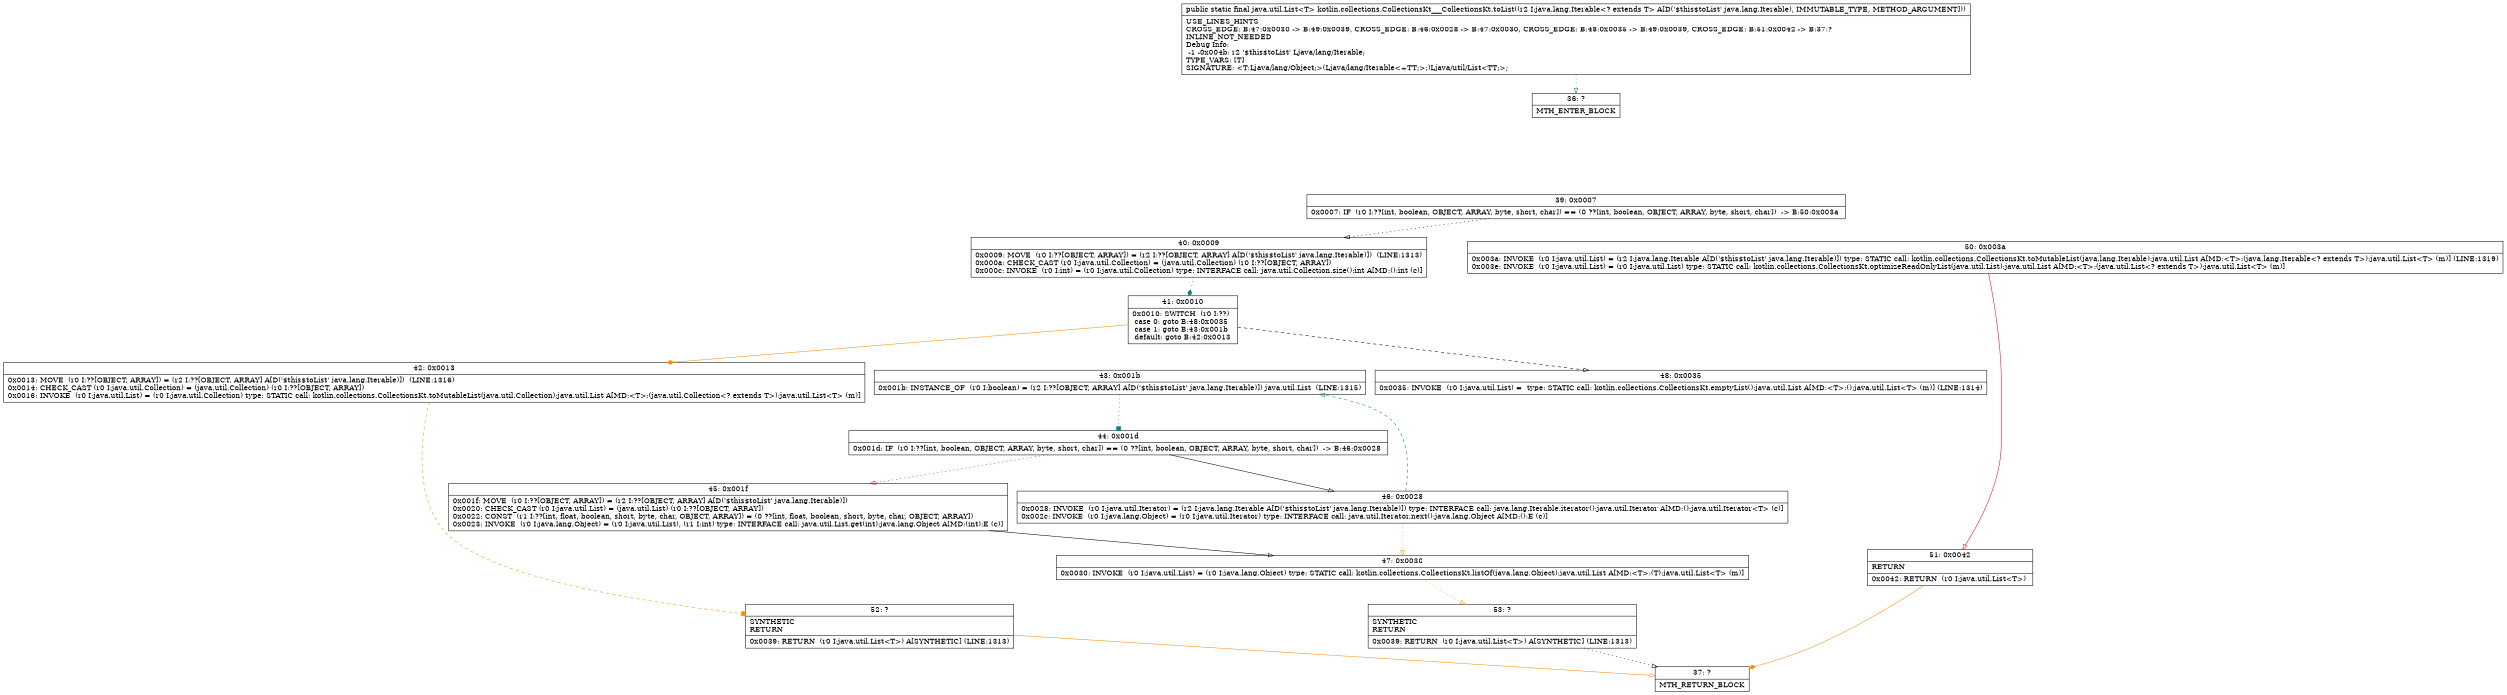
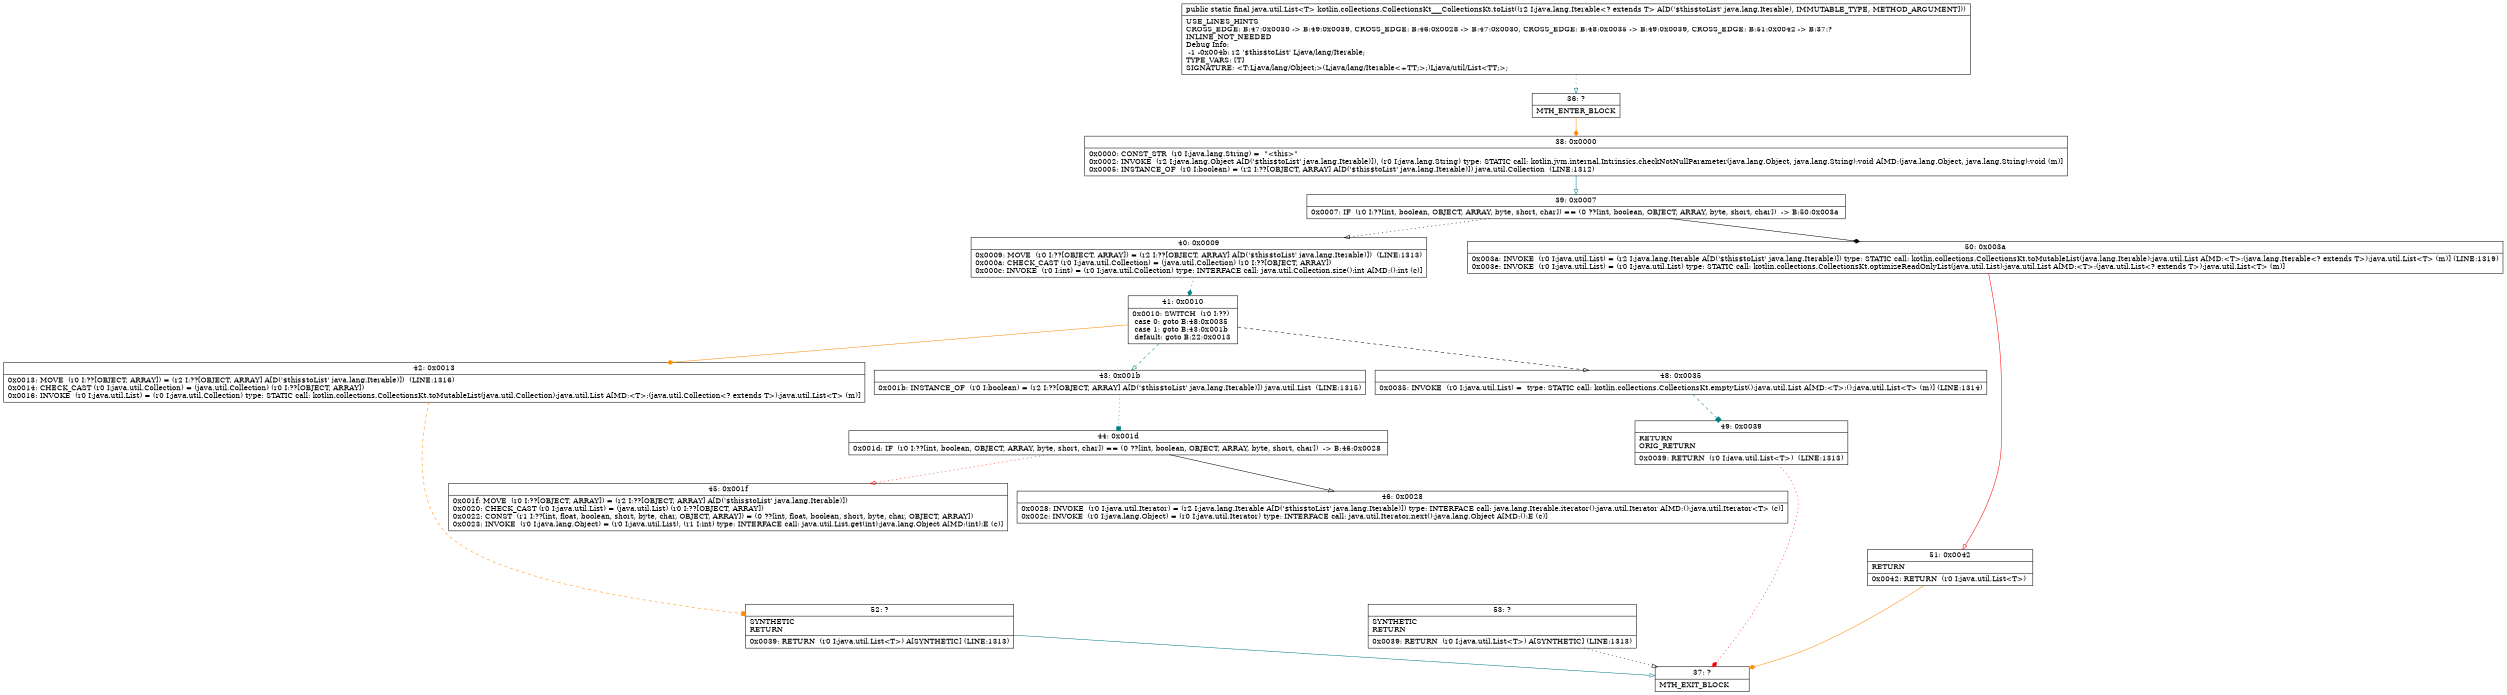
none -> (1576, 156)
none -> (1762, 230)
(1183, 337) -> (1183, 337)
(1392, 421) -> (1147, 355)
none -> (1741, 443)
(1402, 568) -> none
(1332, 655) -> (1332, 655)
(1702, 685) -> (1694, 685)
